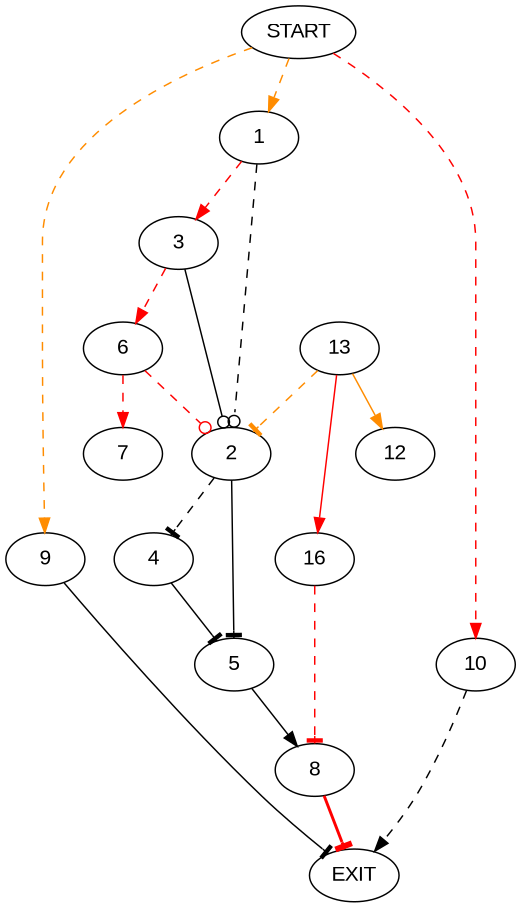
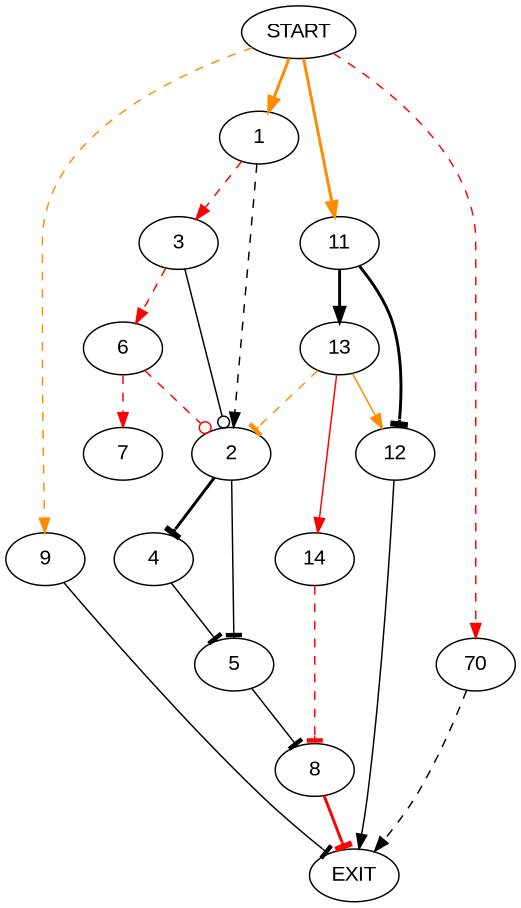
(282, 78) -> (282, 78)
none -> (340, 243)
(246, 288) -> (246, 288)
(195, 503) -> (195, 503)
(315, 559) -> (315, 559)
none -> (382, 658)
(476, 665) -> (476, 665)
(272, 714) -> (272, 714)
